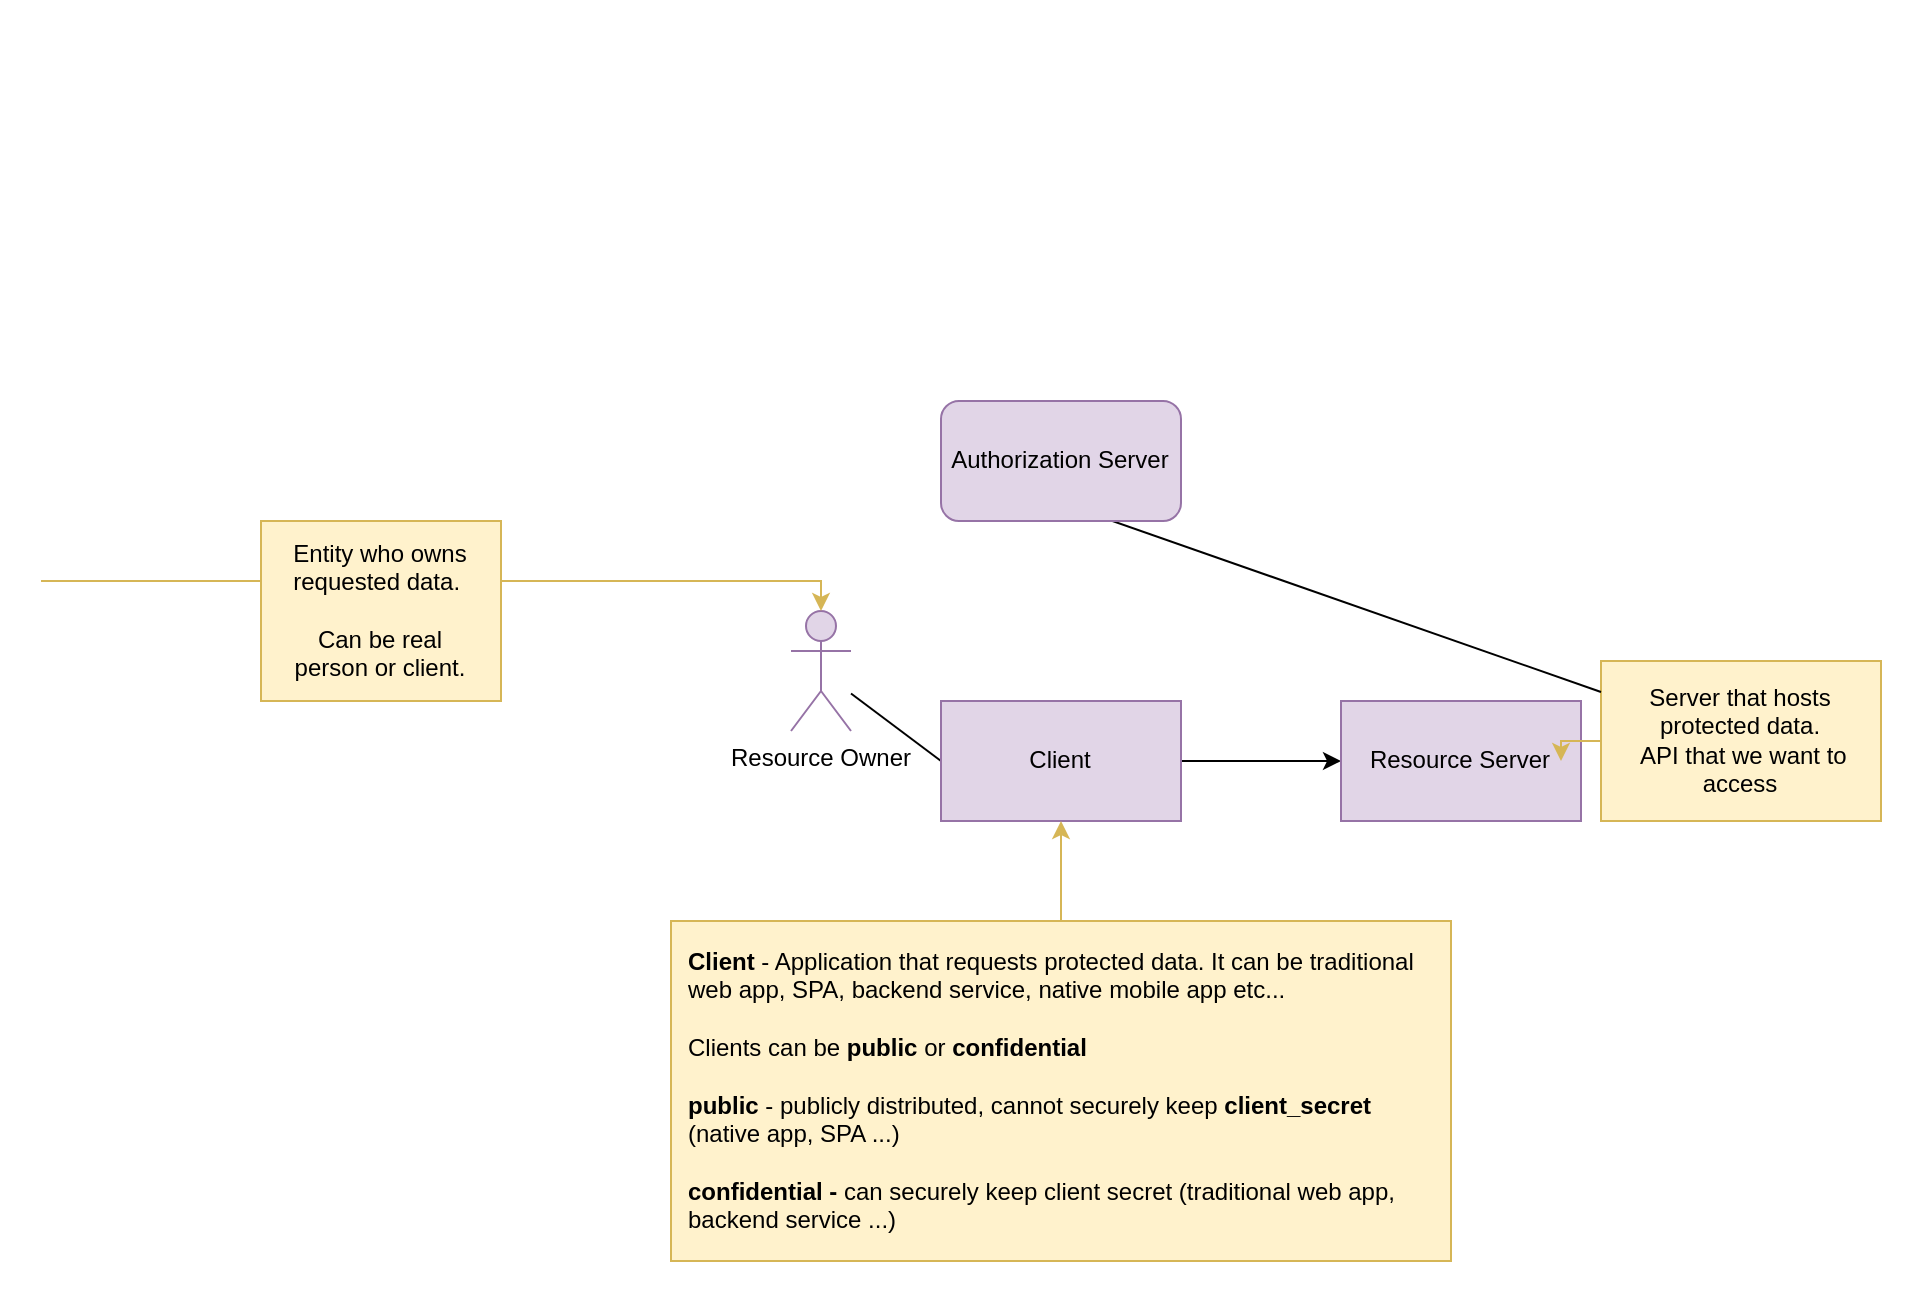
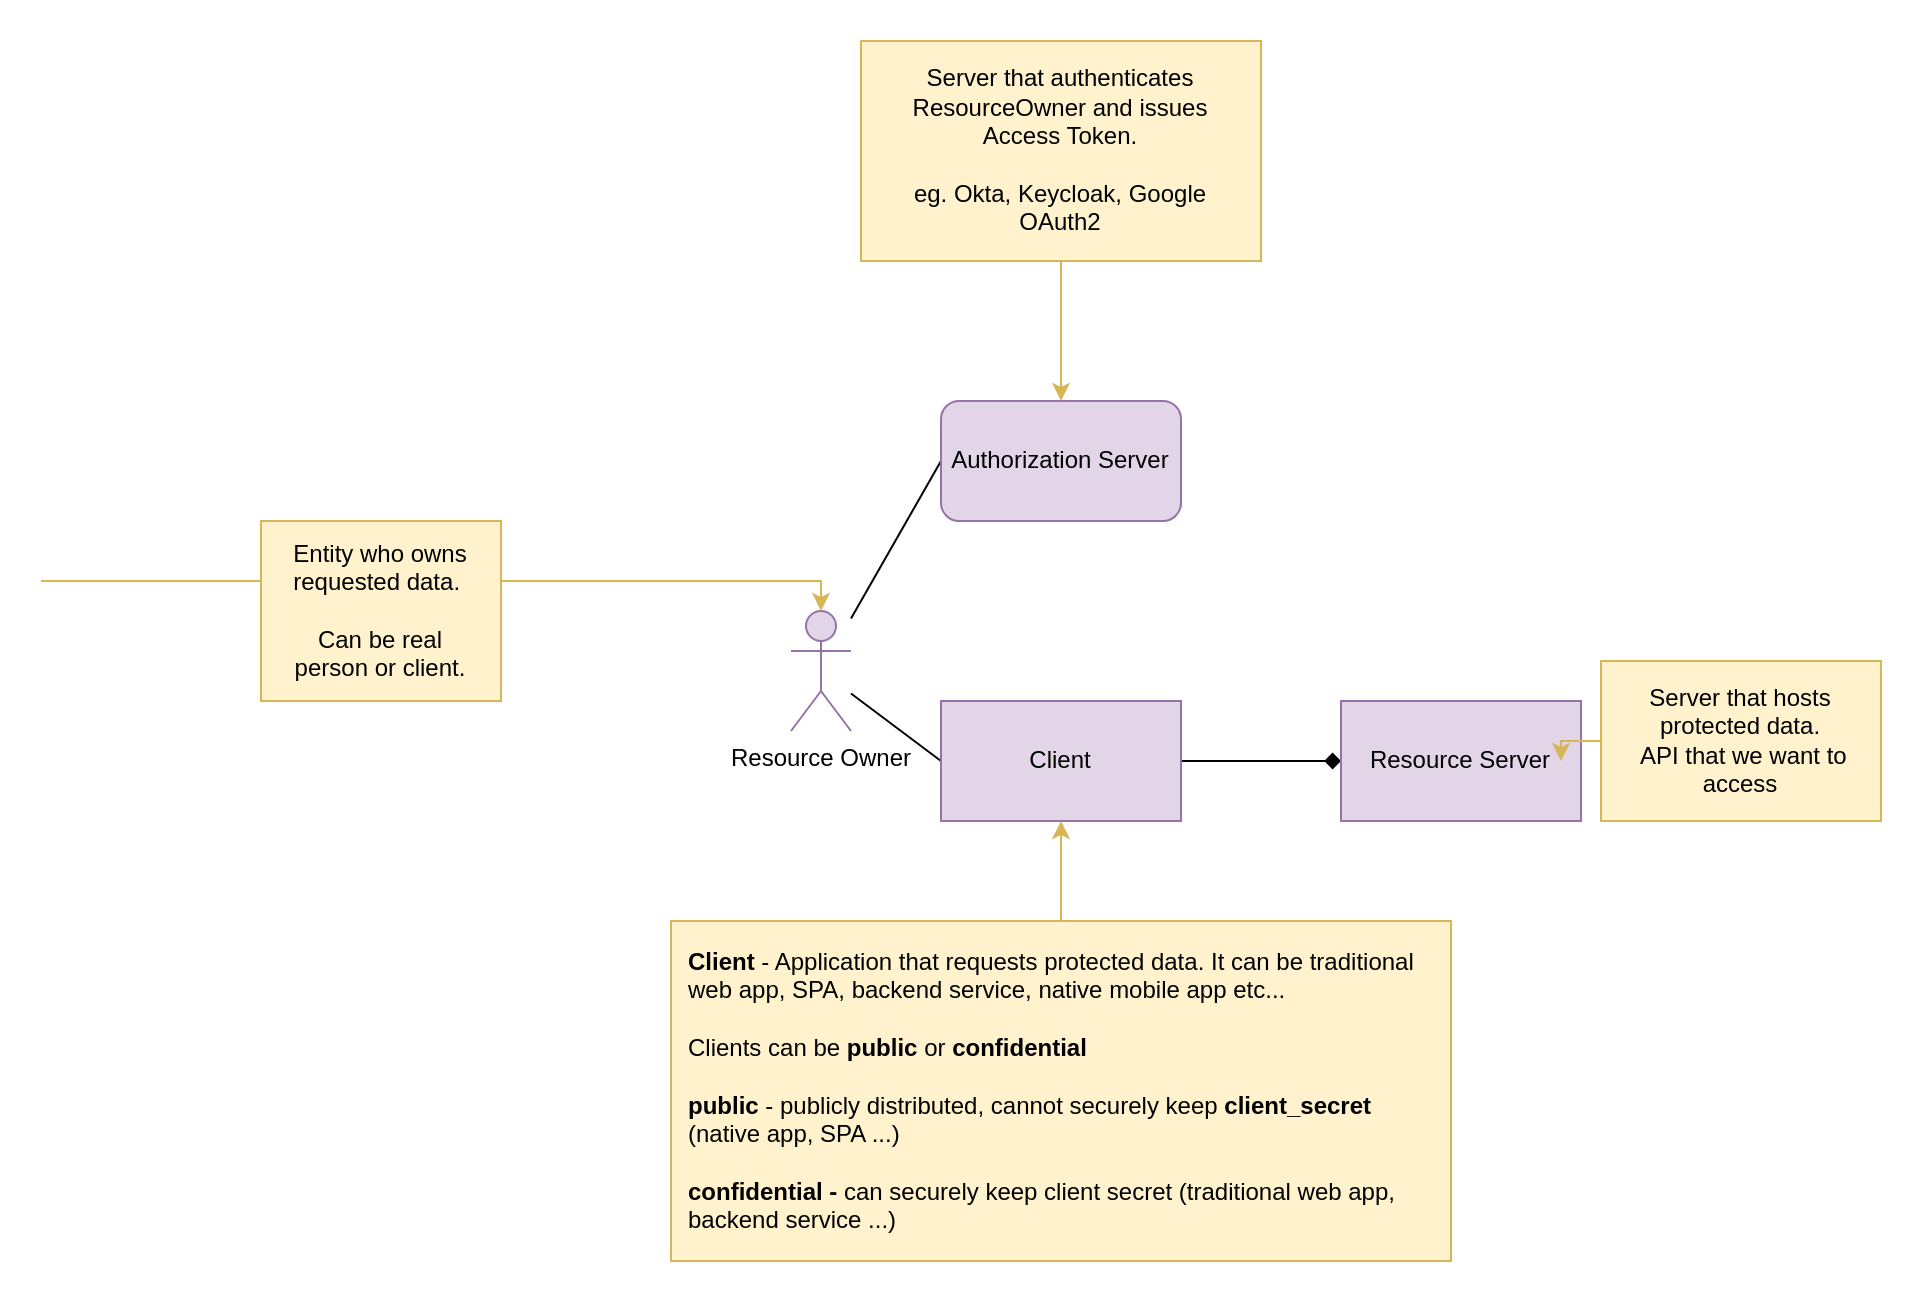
none -> (1061, 151)
none -> (1061, 324)
(1356, 606) -> (896, 539)
(1325, 761) -> (1324, 761)
